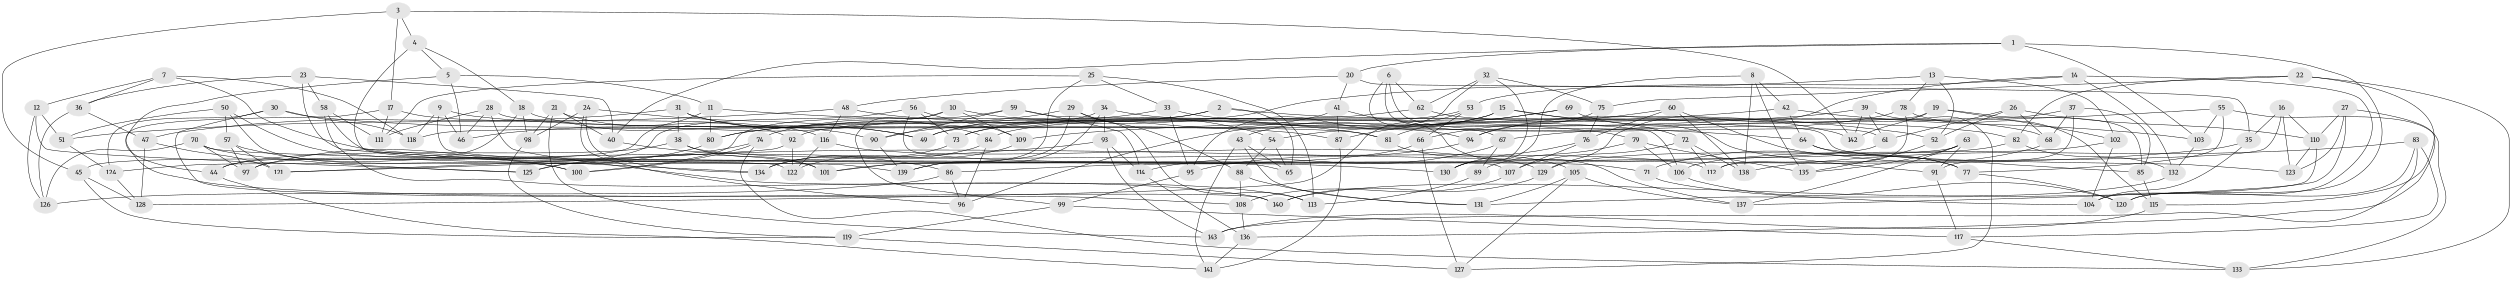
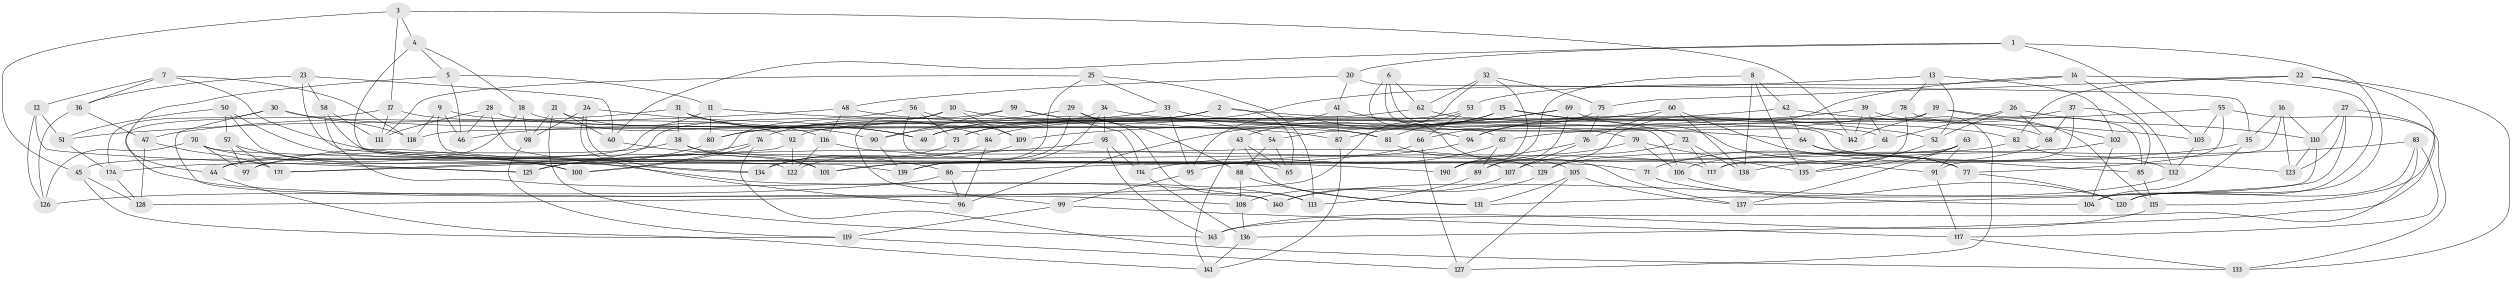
none -> (1555, 144)
(1445, 173) -> (1445, 173)
